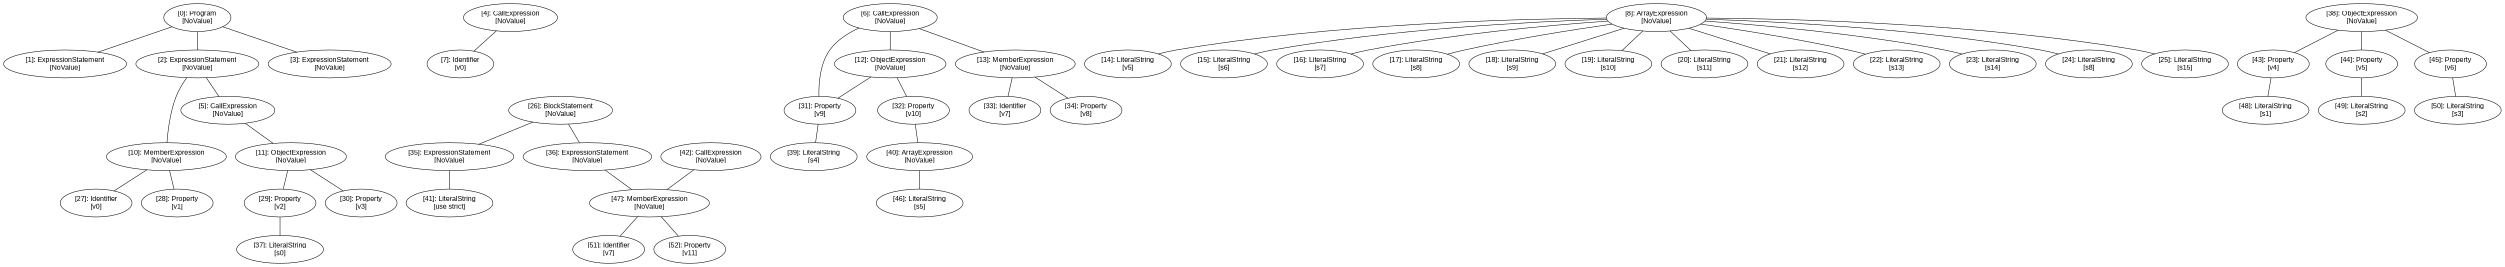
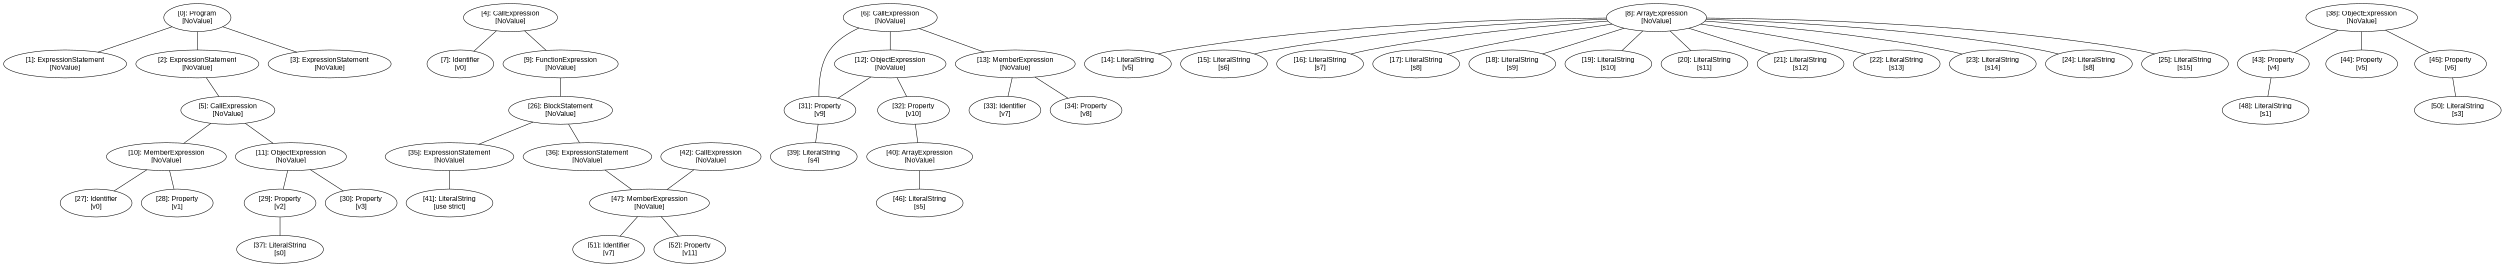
none -> (561, 64)
(172, 109) -> (197, 133)
(2362, 110) -> none
